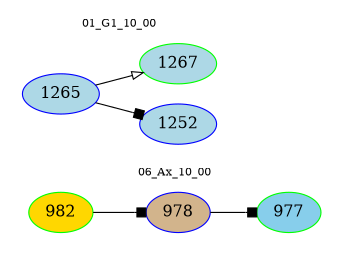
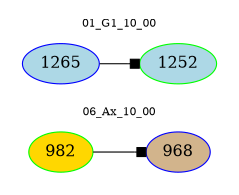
(178, 64) -> none
(178, 124) -> (178, 64)
(178, 212) -> (178, 152)
(289, 212) -> none
